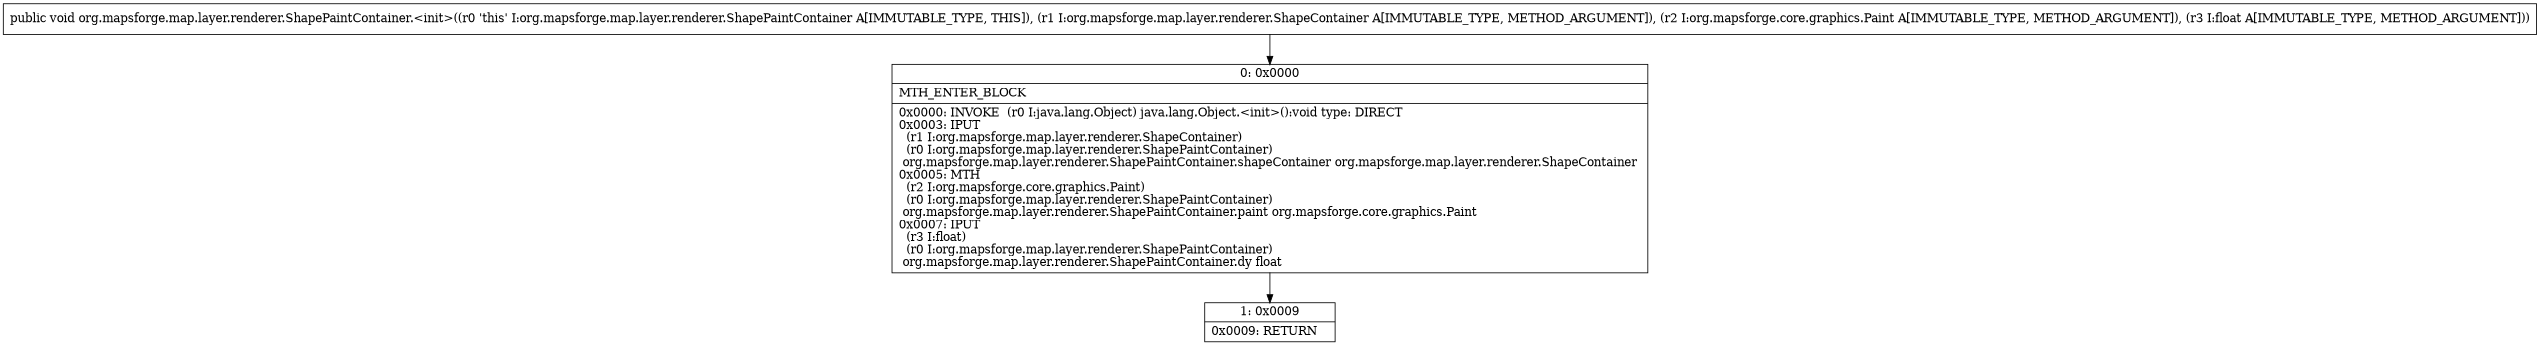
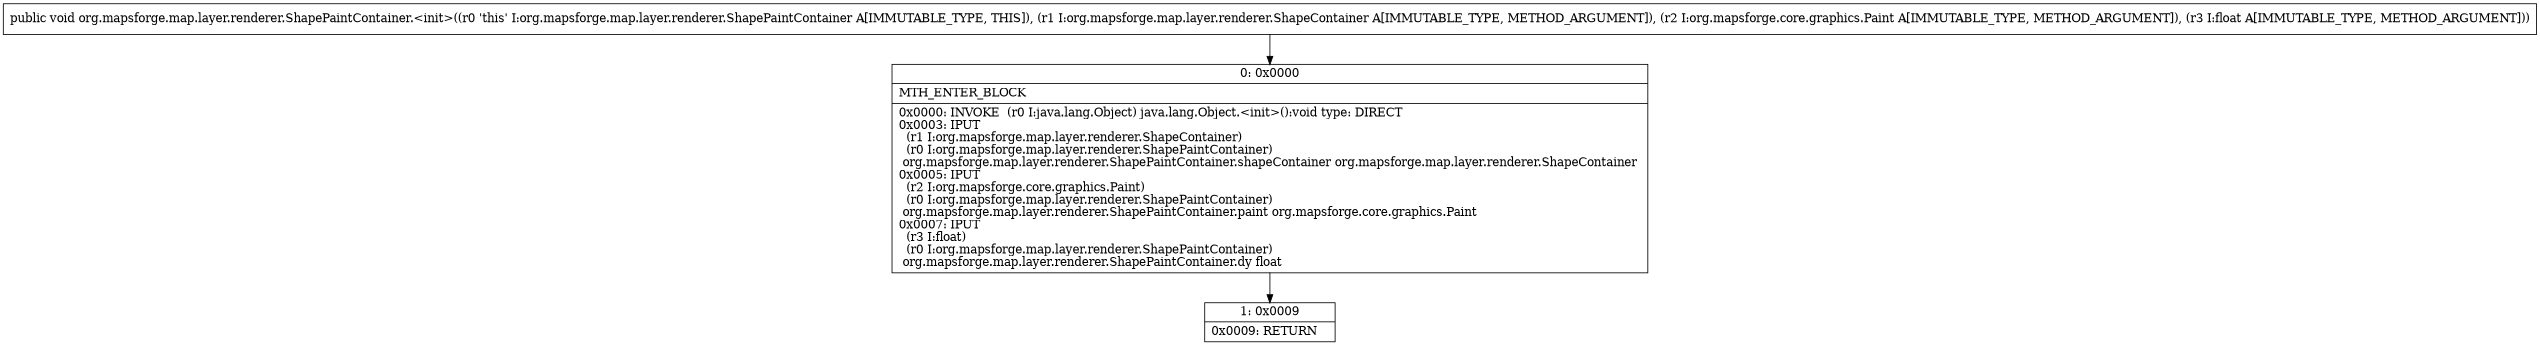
(943, 175) -> (943, 175)
